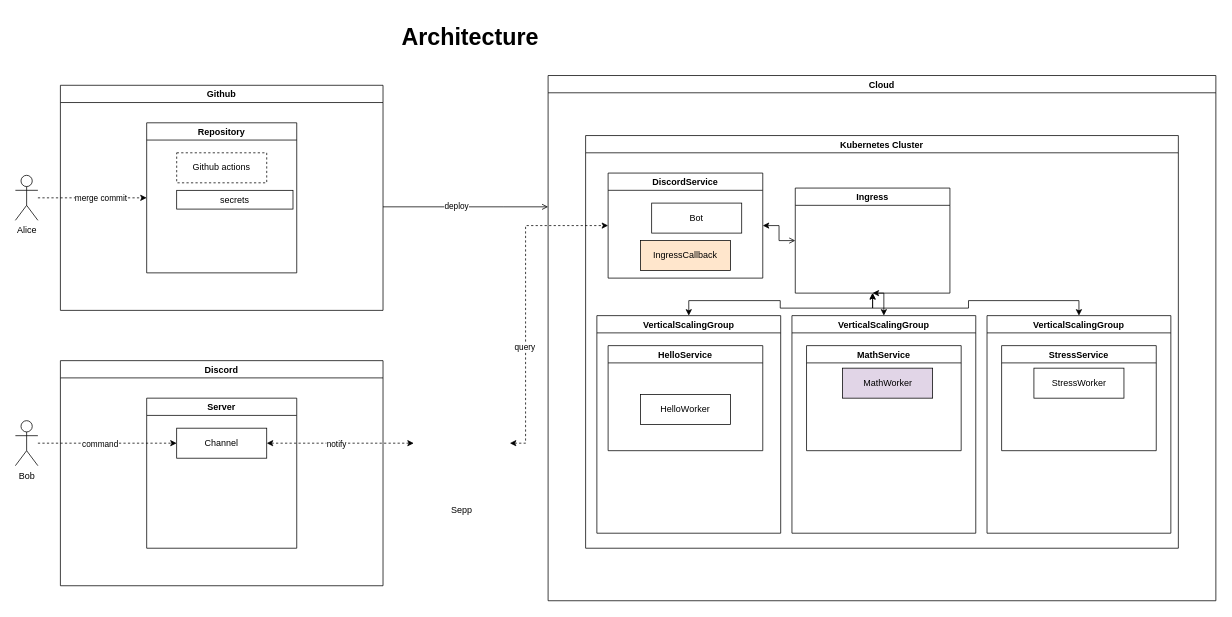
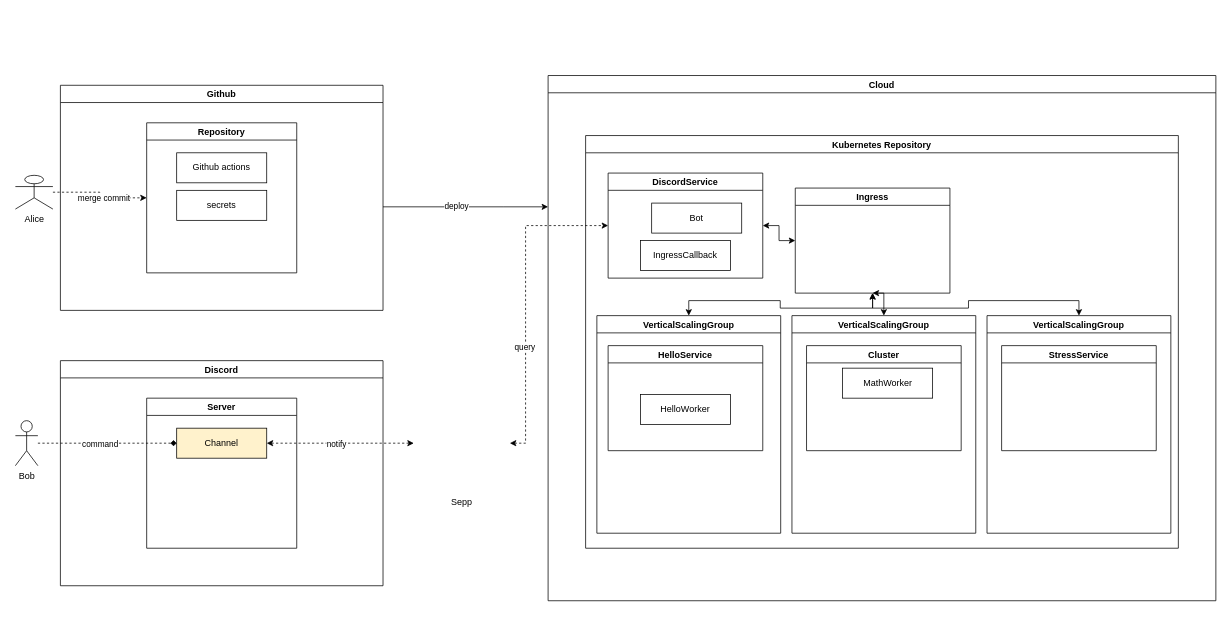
(473, 34) -> none
(881, 144) -> (881, 144)
(222, 168) -> (222, 168)
(27, 198) -> (34, 192)
(235, 200) -> (222, 205)
(542, 207) -> (541, 207)
(789, 240) -> (788, 240)
(685, 255) -> (685, 255)
(883, 354) -> (883, 354)
(887, 383) -> (887, 383)
(1079, 383) -> none
(170, 443) -> (169, 443)
(222, 443) -> (222, 443)
(462, 510) -> (462, 502)
